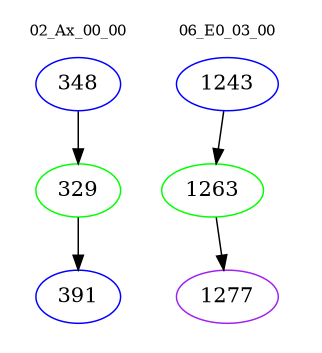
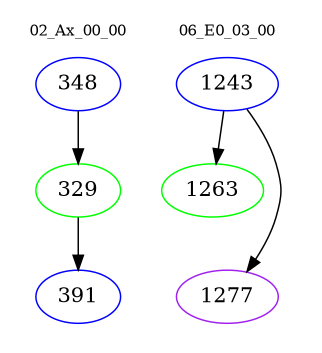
(219, 236) -> (280, 183)
